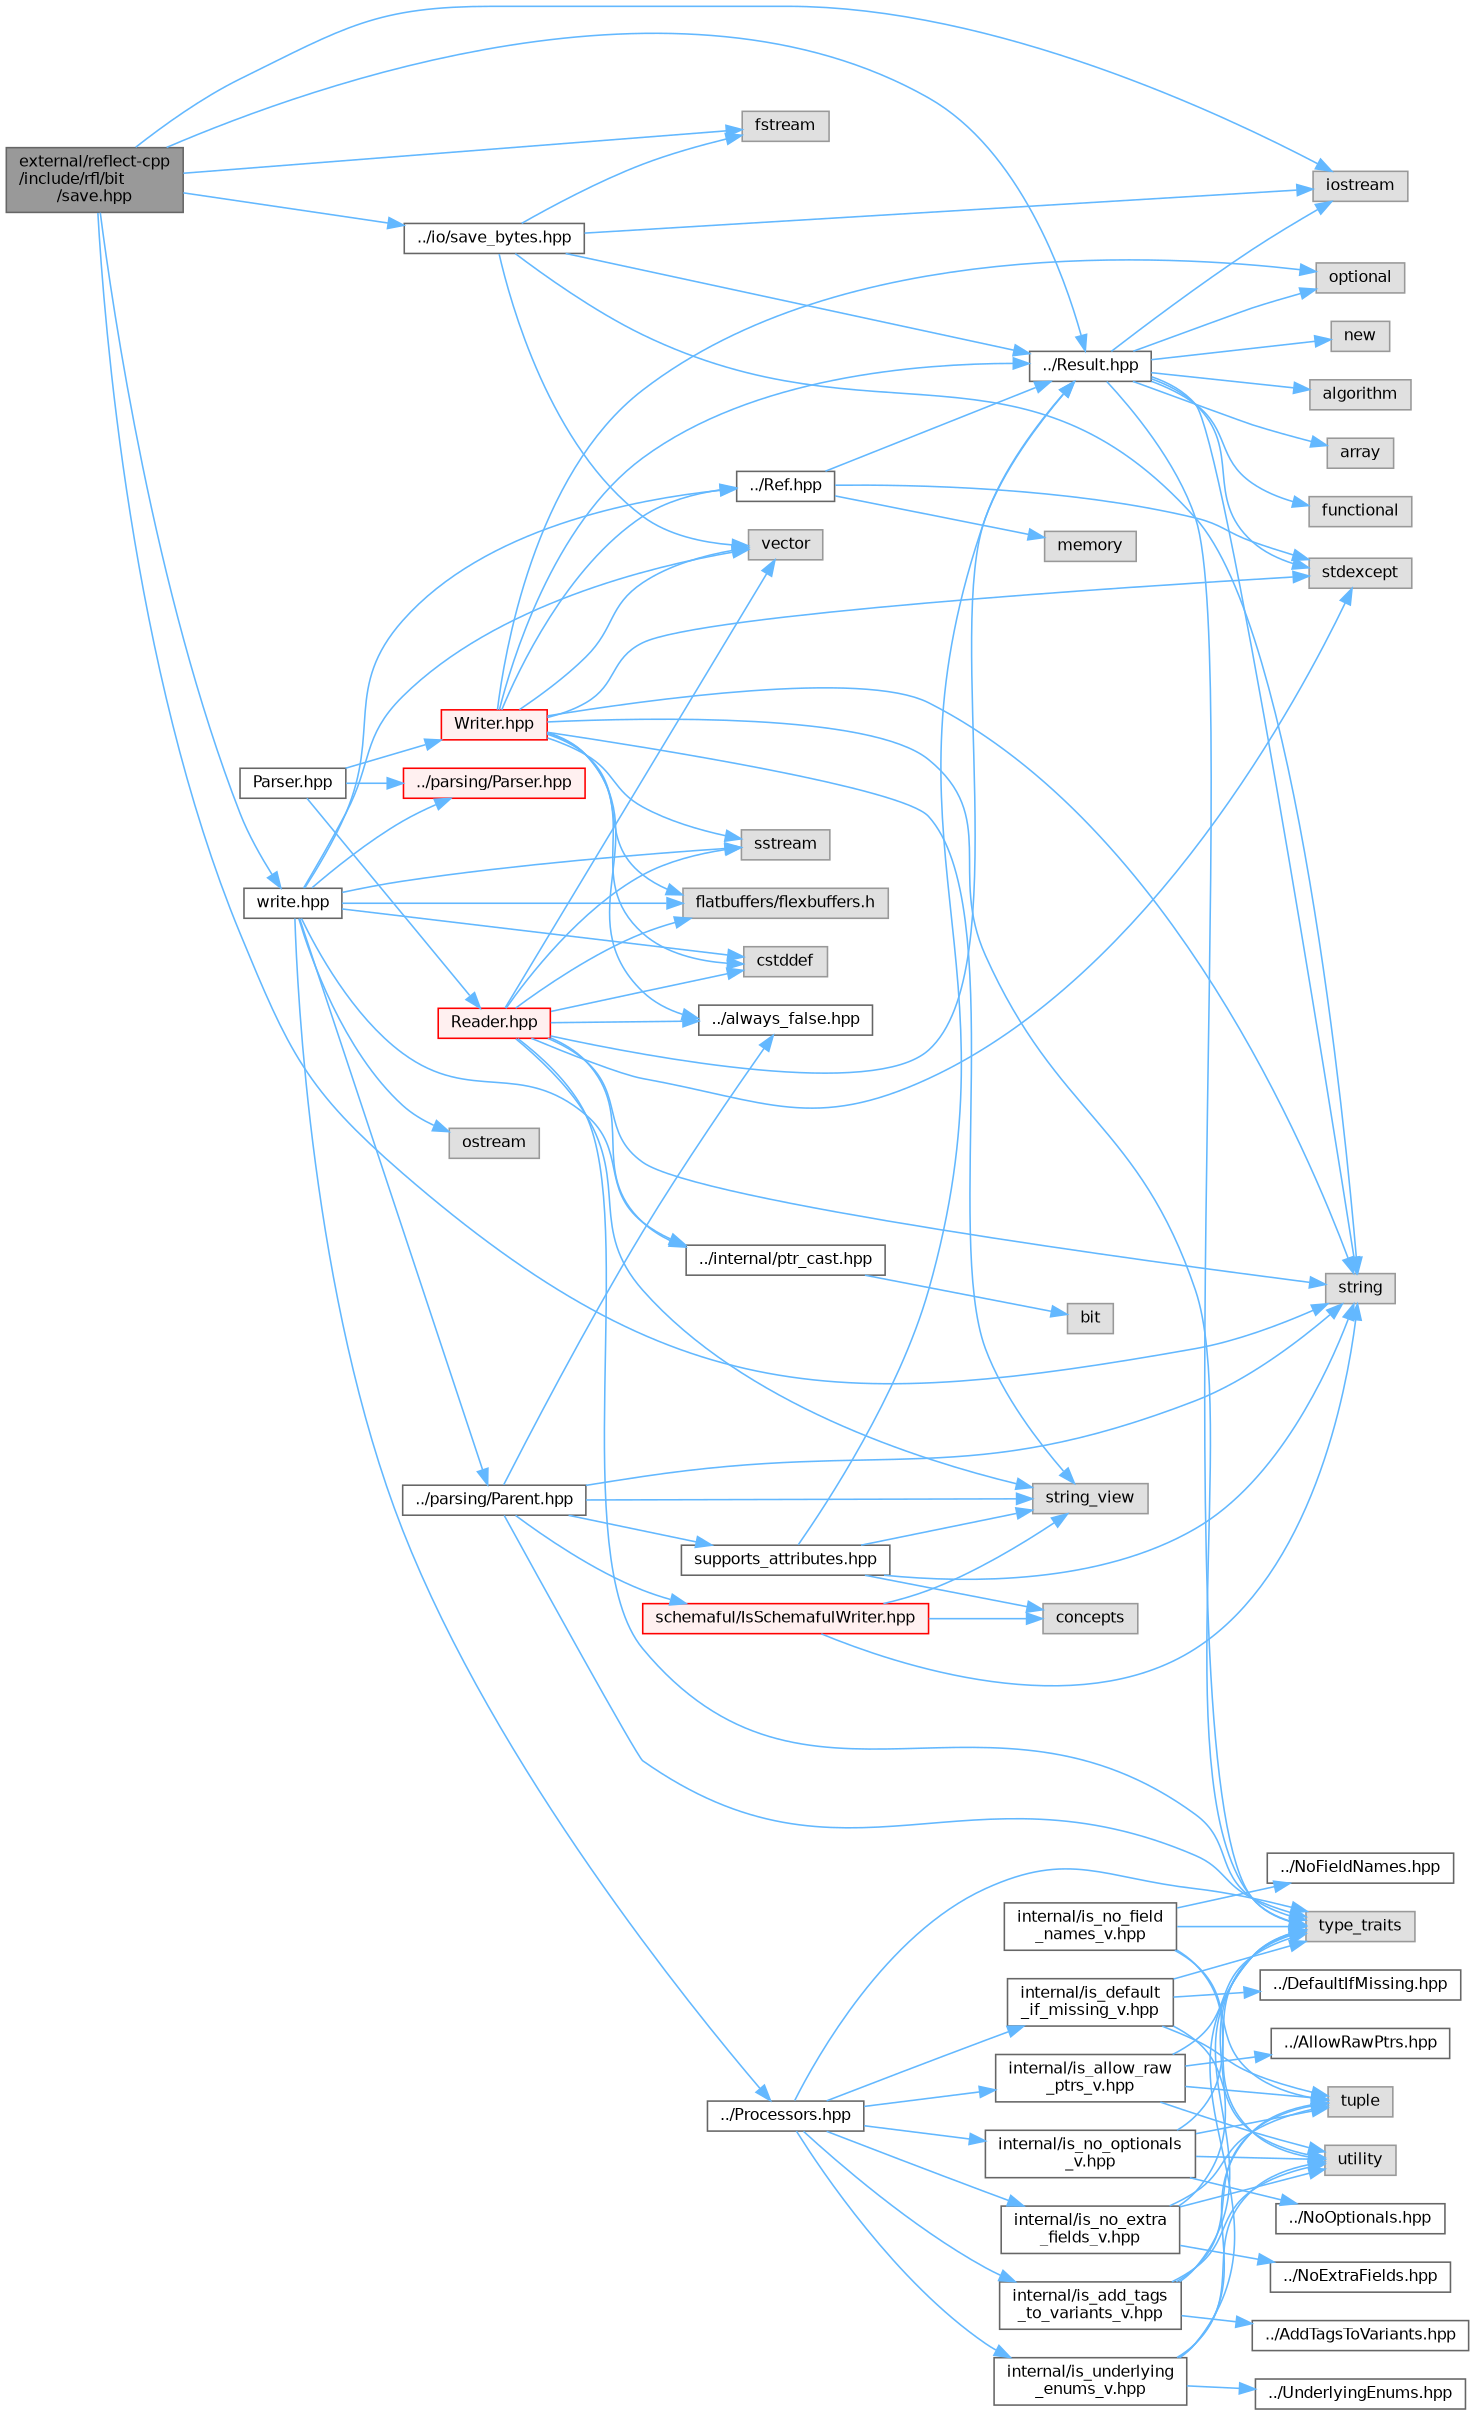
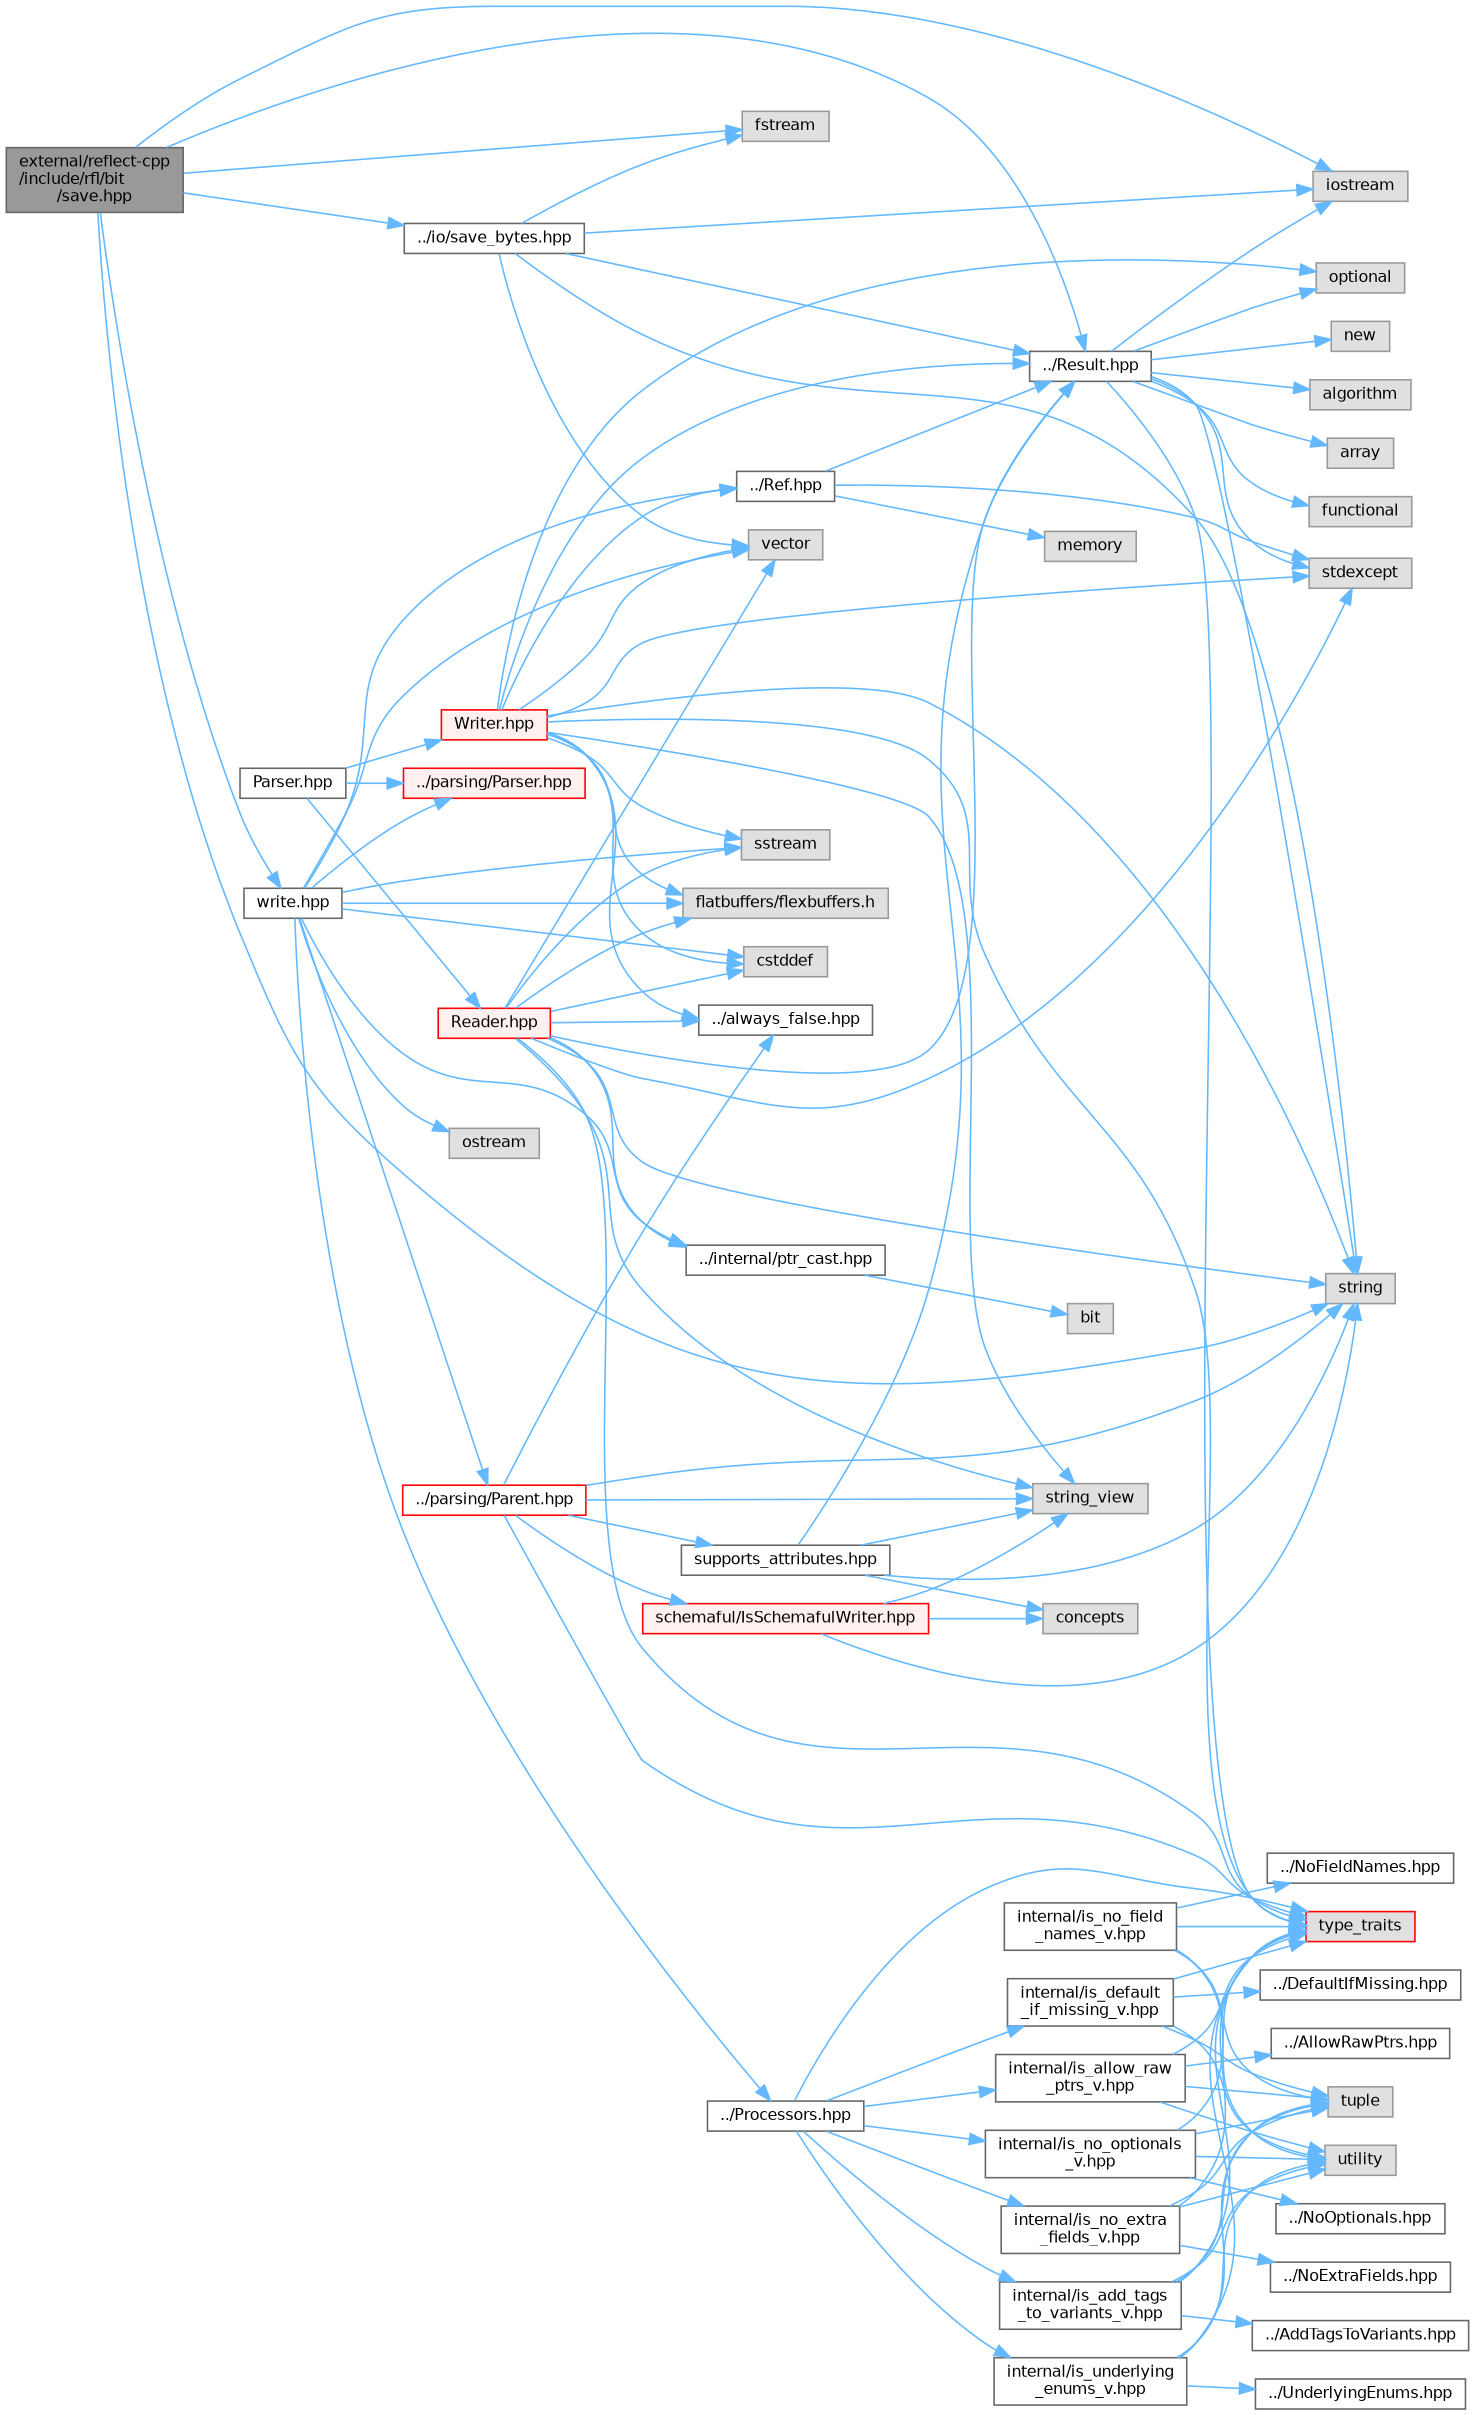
(494, 1500) -> (494, 1500)
(1360, 1927) -> (1360, 1927)
